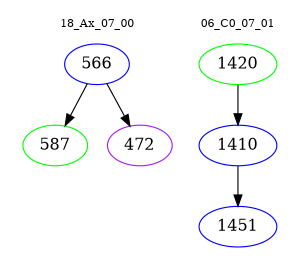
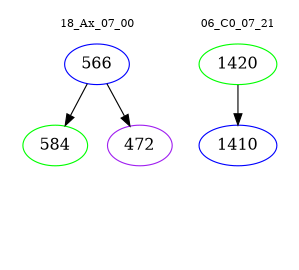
(238, 24) -> (238, 24)
(55, 145) -> (55, 145)
(238, 227) -> none
